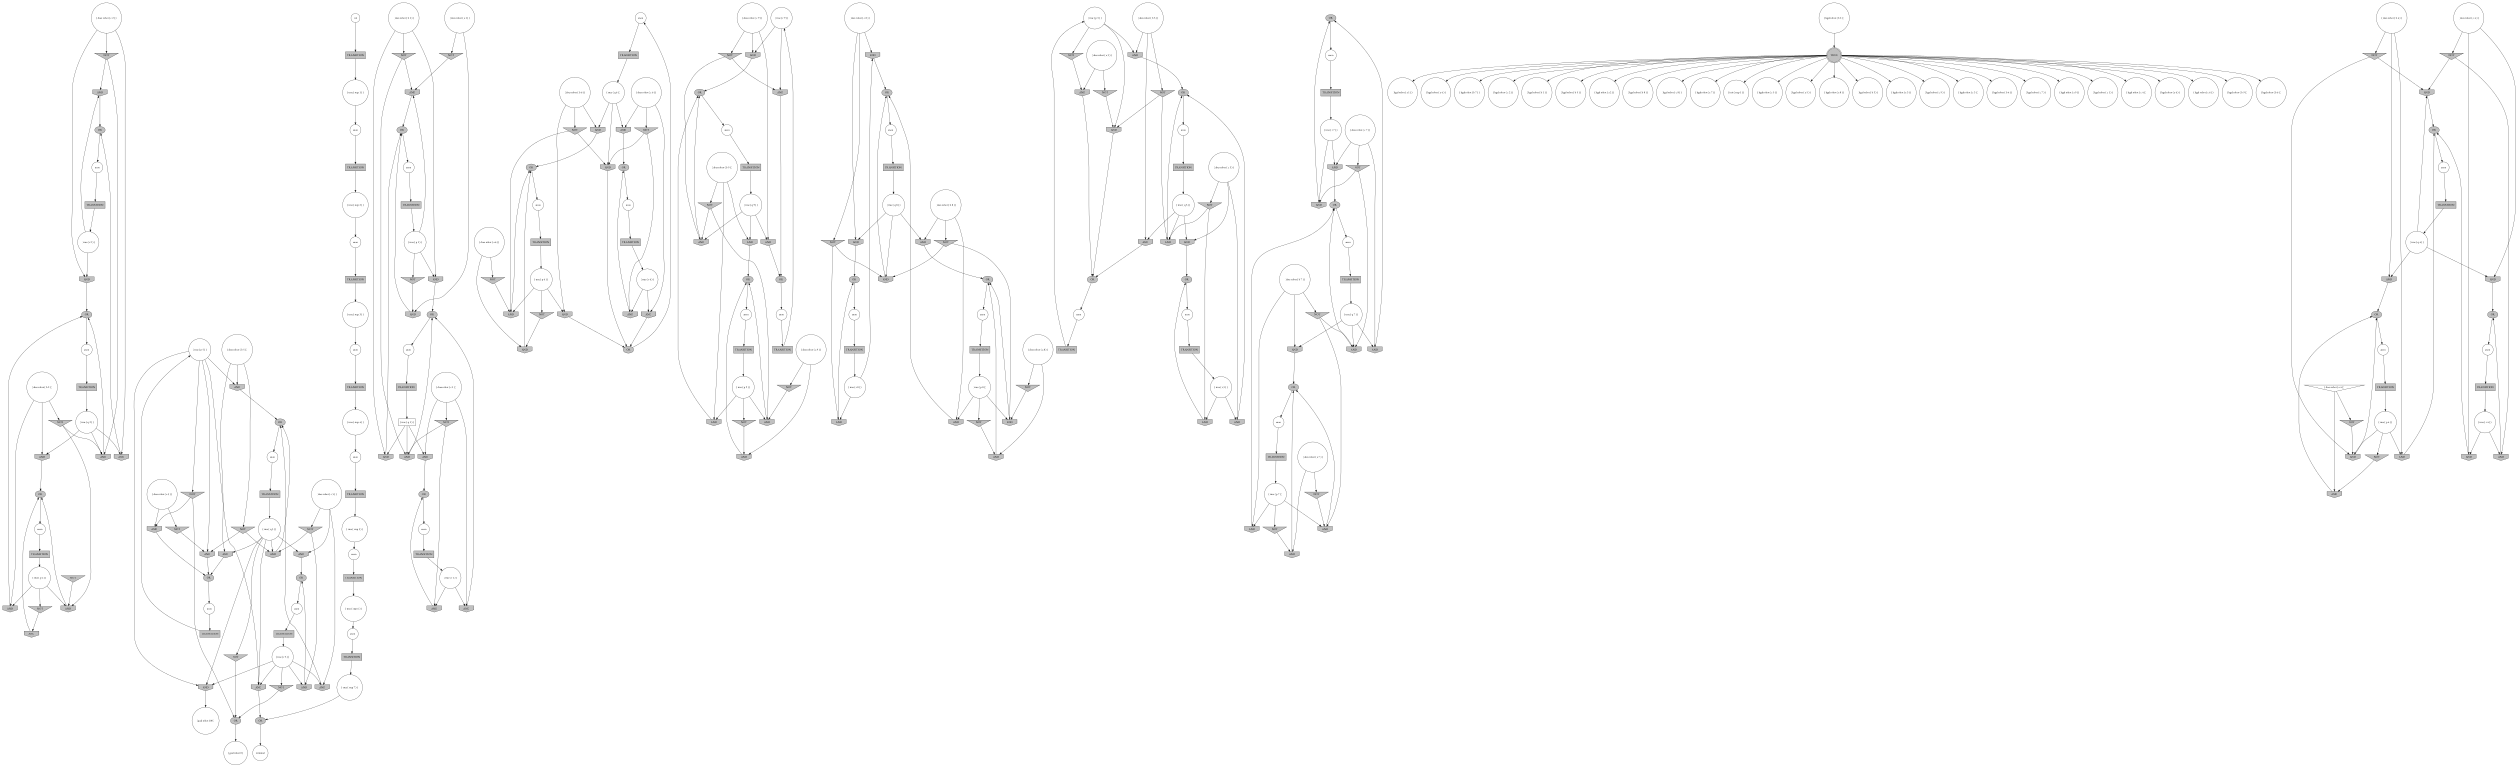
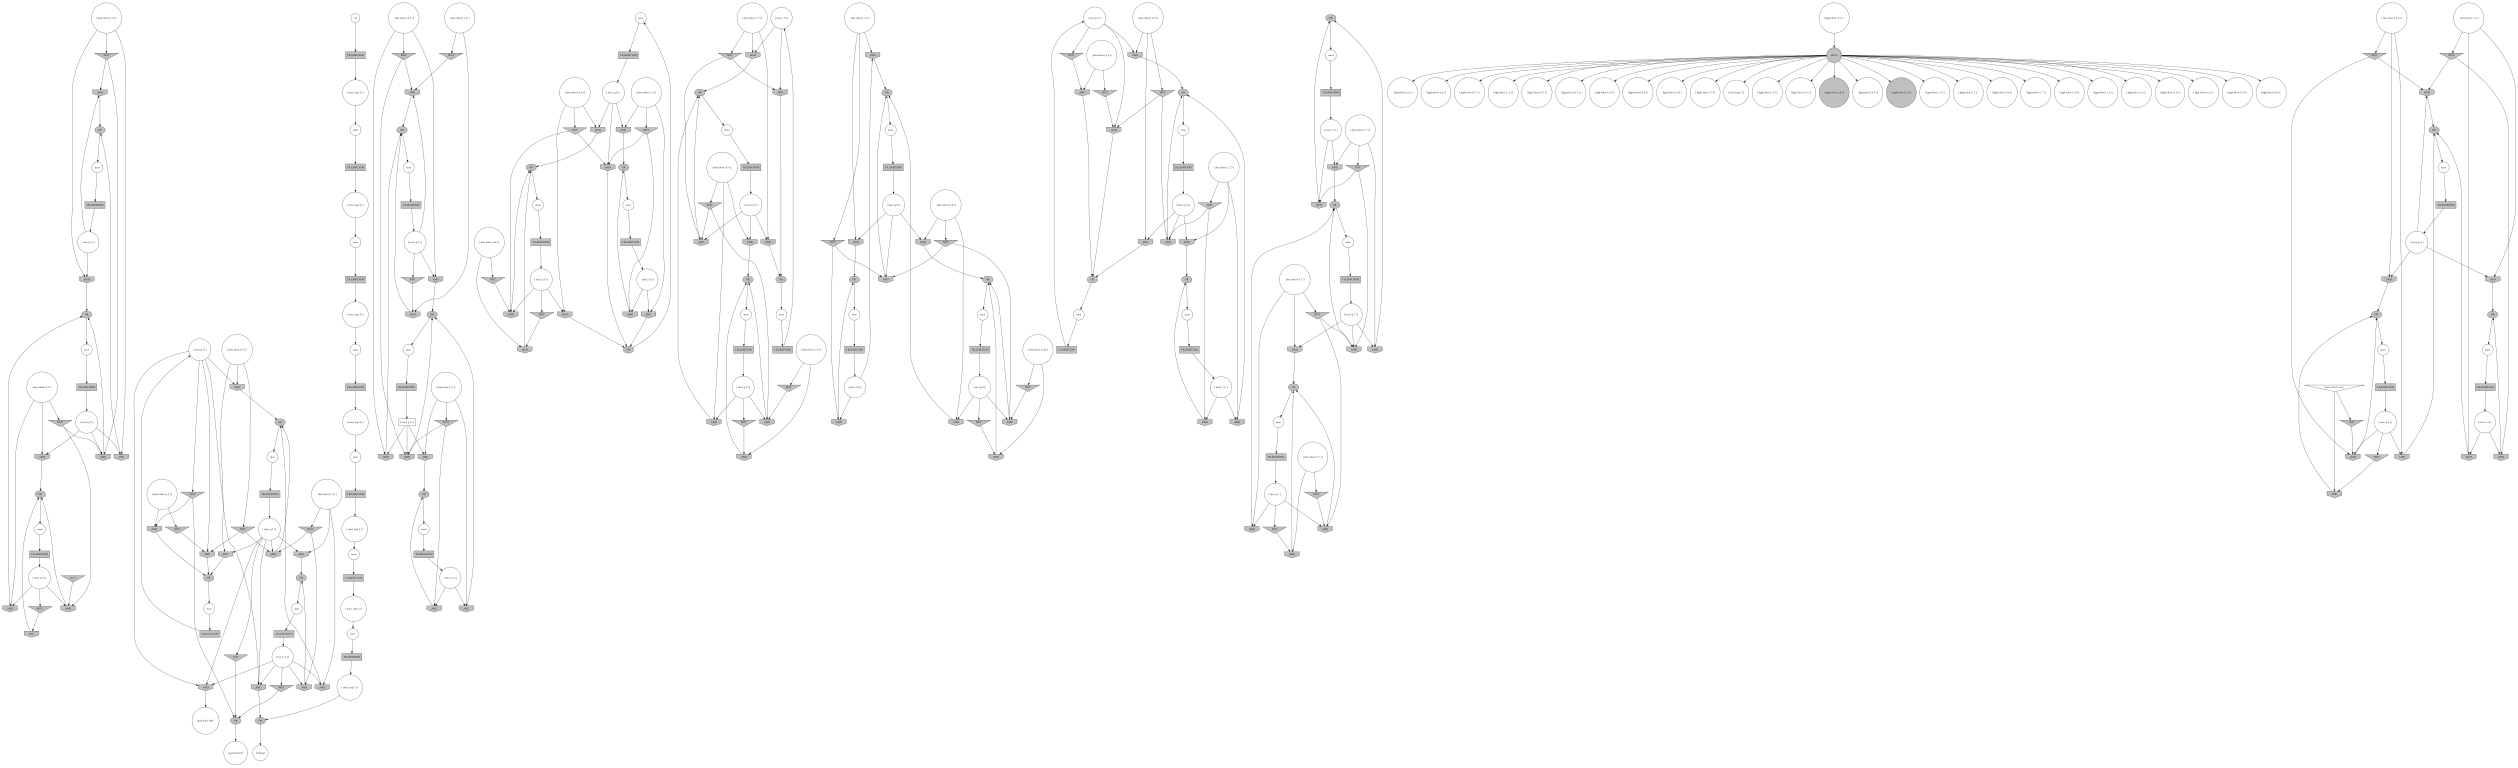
(1834, 93) -> (1834, 93)
(1901, 93) -> (1901, 93)
